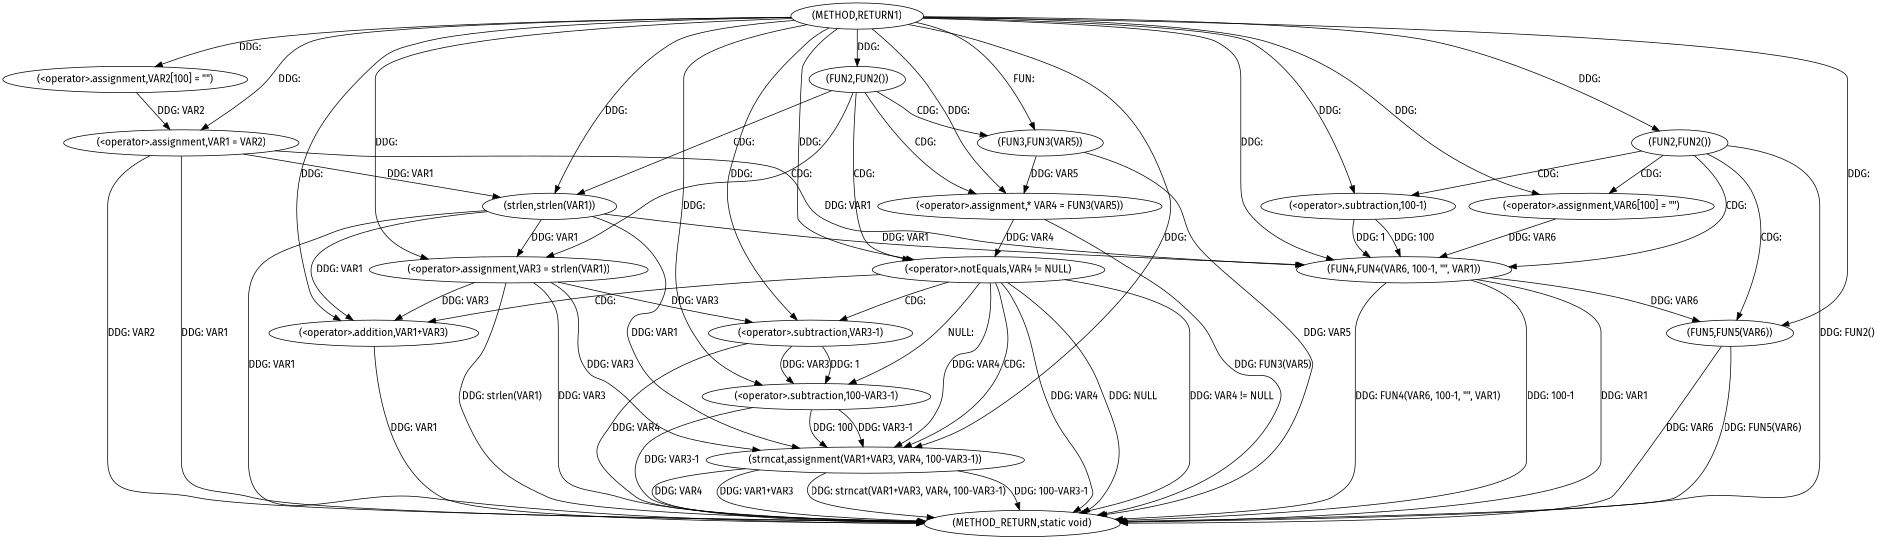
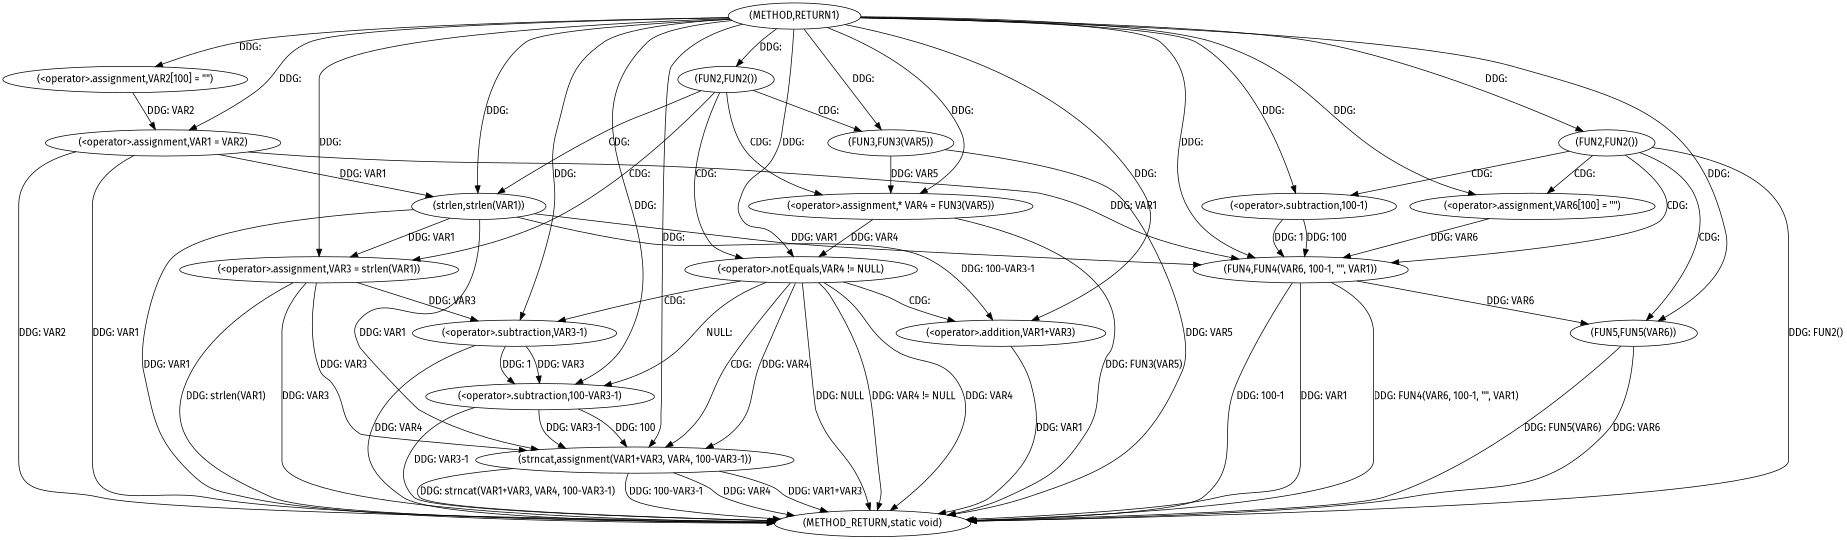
(1025, 79) -> (865, 79)
(340, 270) -> (998, 270)
(437, 298) -> none
